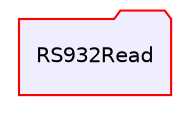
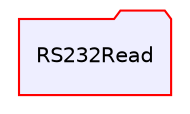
(95, 57) -> (95, 57)
